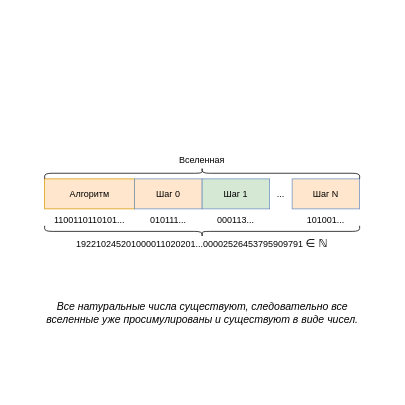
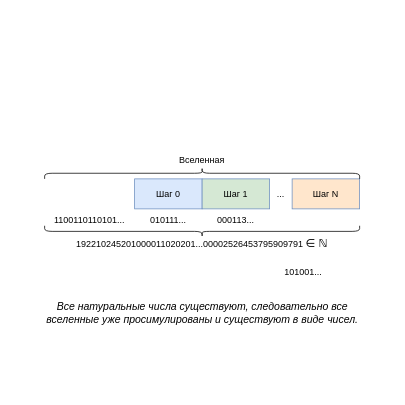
(90, 194) -> none
(168, 194) -> (168, 194)
(326, 220) -> (303, 273)
